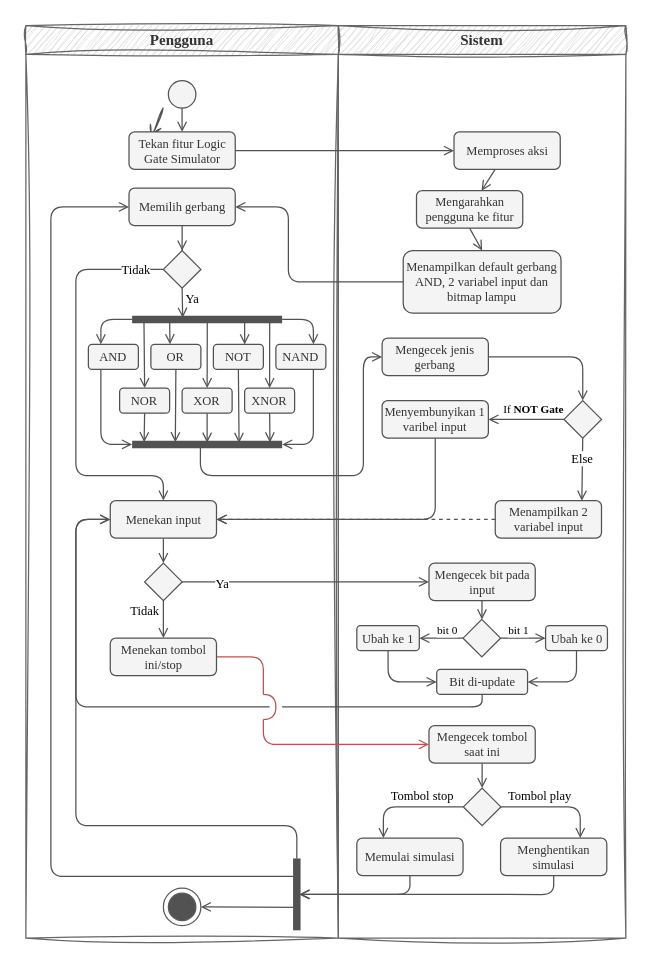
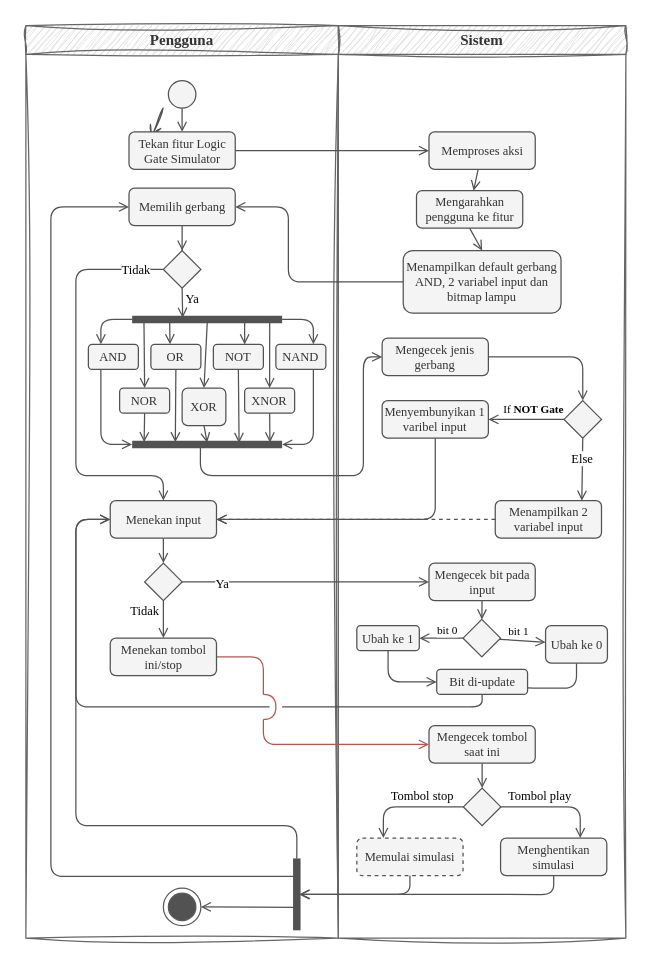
(507, 151) -> (482, 151)
(207, 401) -> (204, 407)
(576, 638) -> (576, 644)
(410, 857) -> (410, 857)
